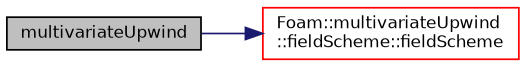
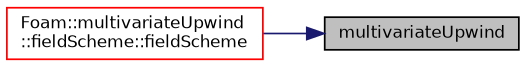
(223, 34) -> (285, 34)
